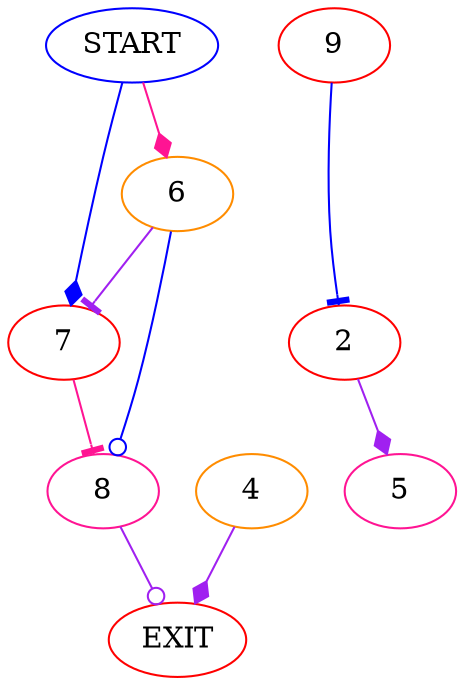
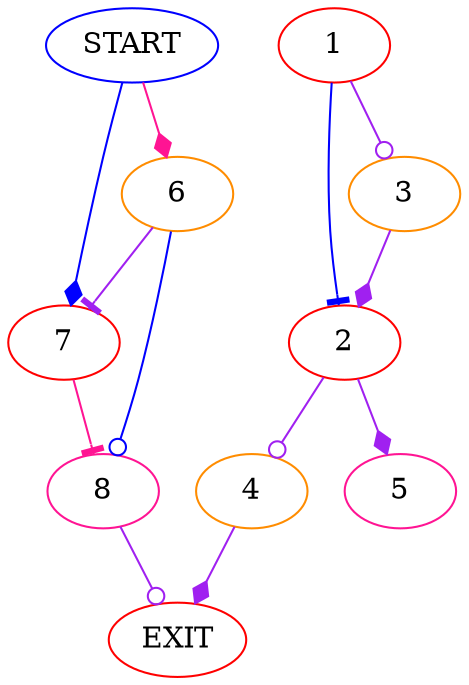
(334, 45) -> (334, 45)
none -> (405, 194)
none -> (303, 410)
